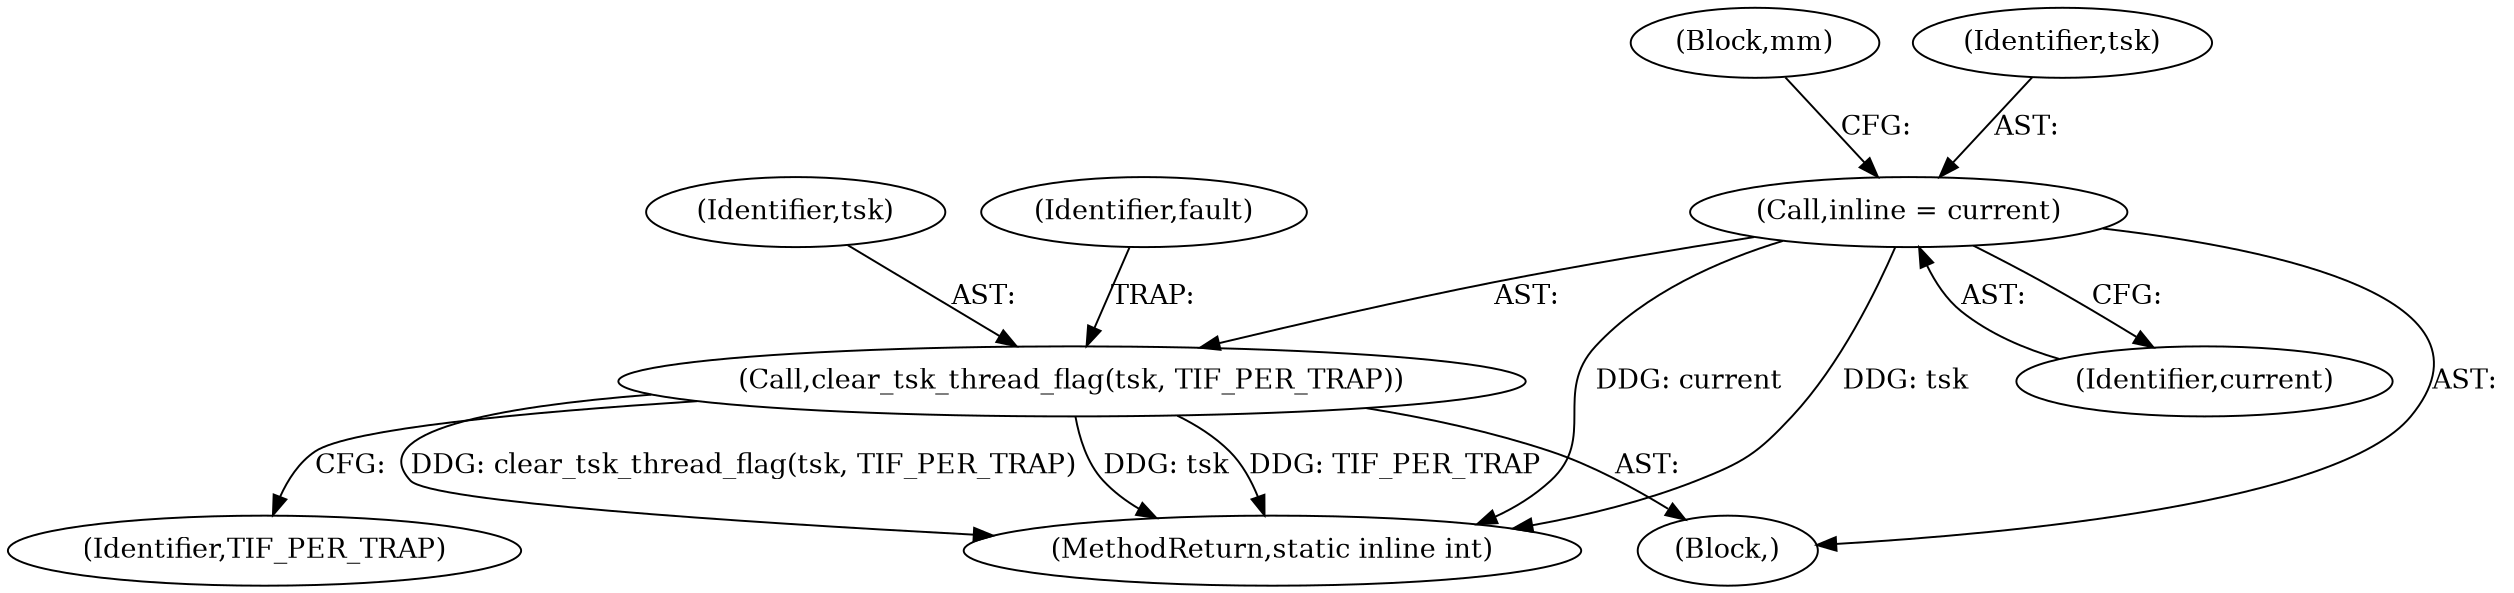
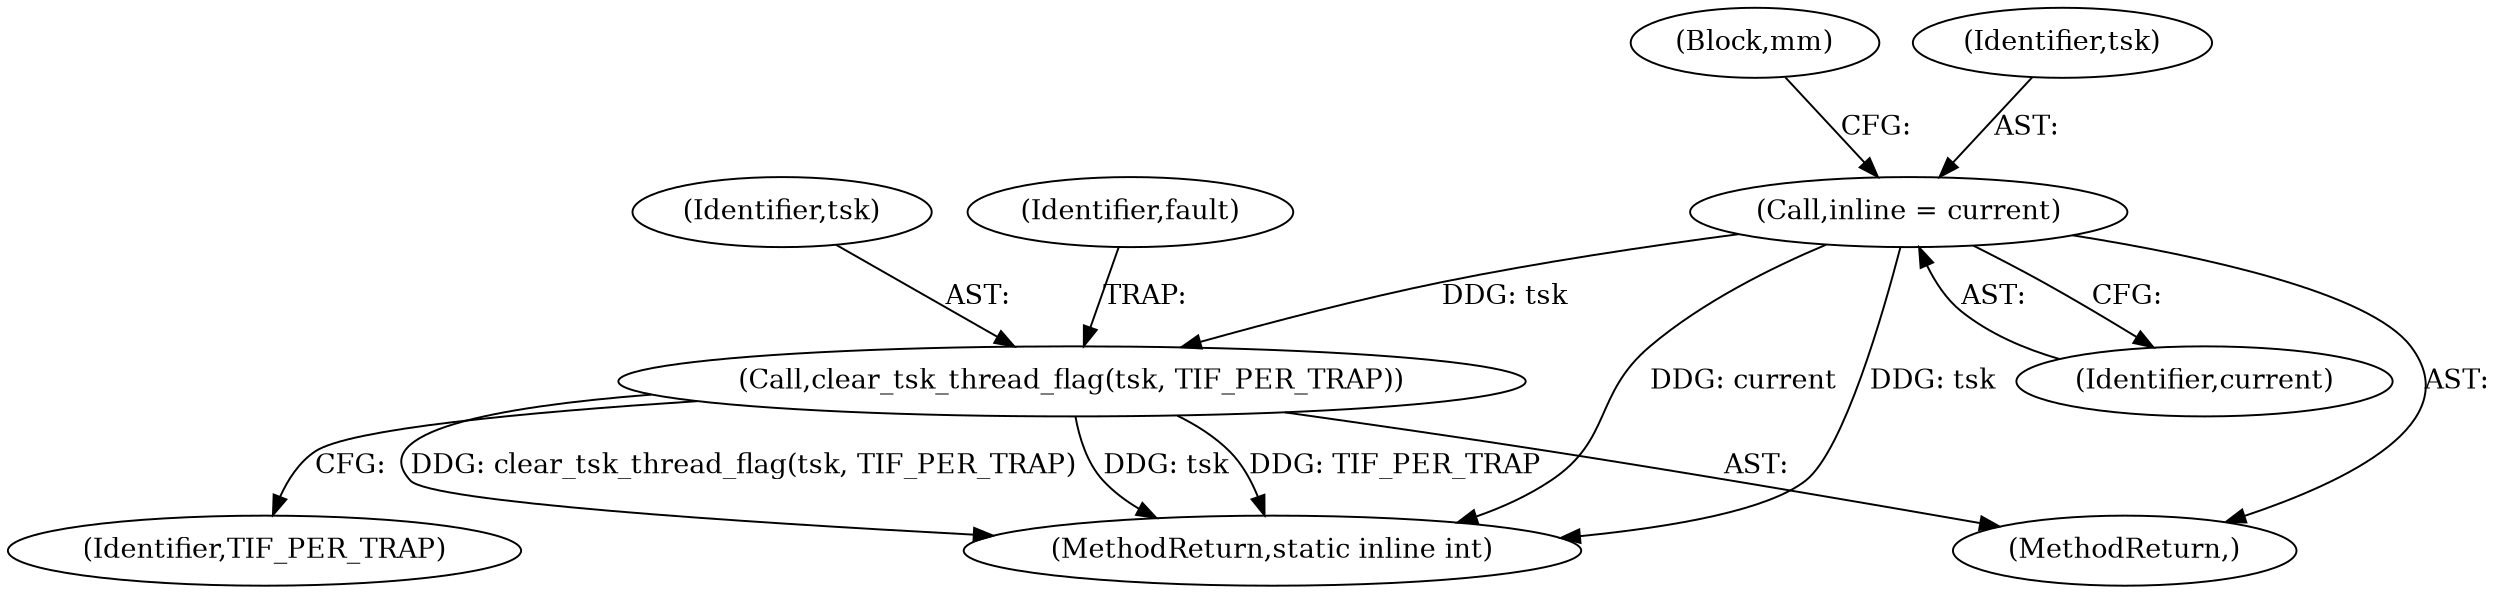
(1531, 297) -> (1505, 297)
(1728, 551) -> (2125, 551)
